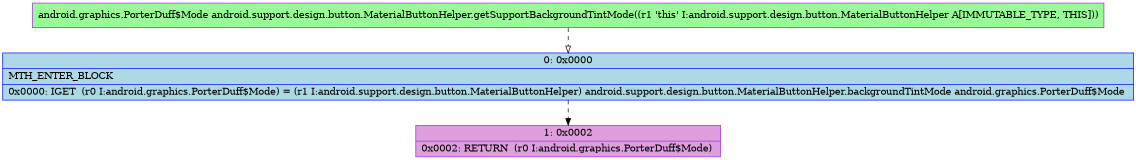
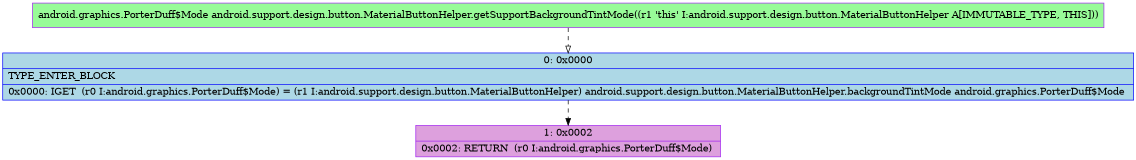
(61, 76) -> (62, 76)
